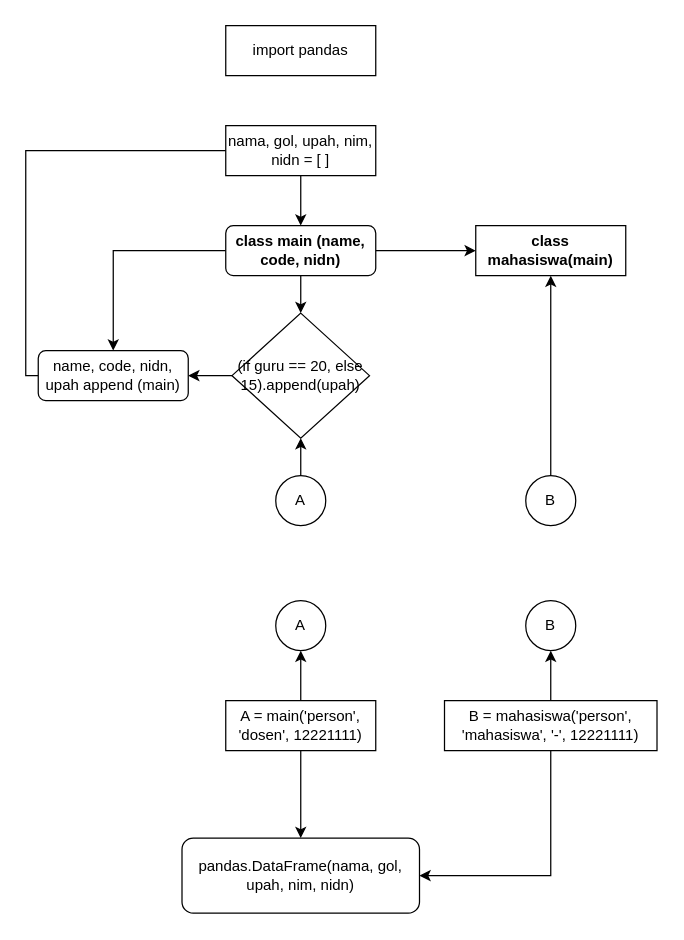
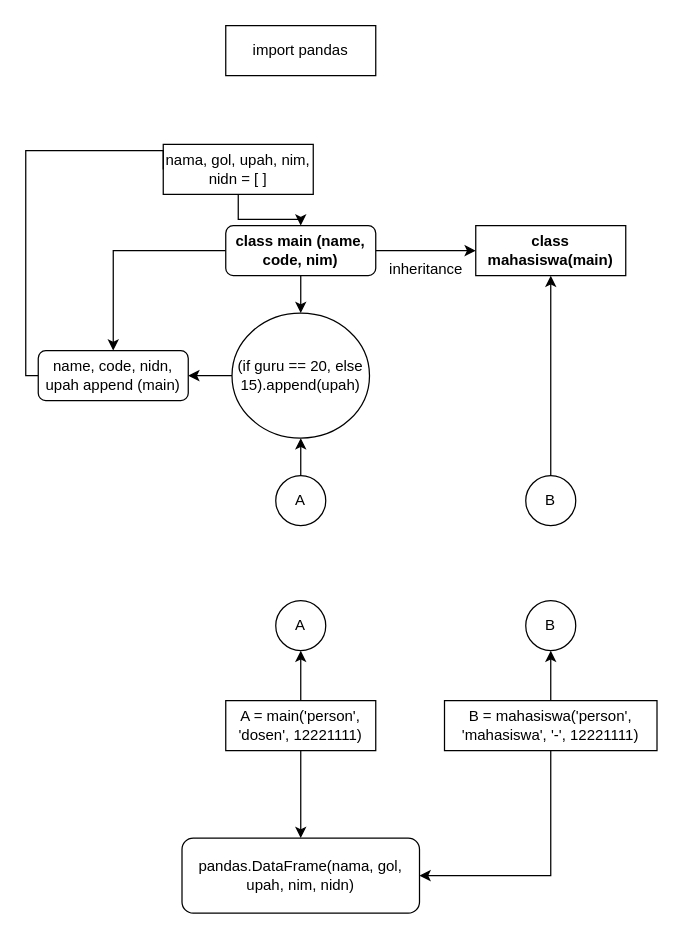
(301, 151) -> (238, 169)
(301, 251) -> (301, 251)
none -> (426, 269)
(301, 376) -> (301, 376)
